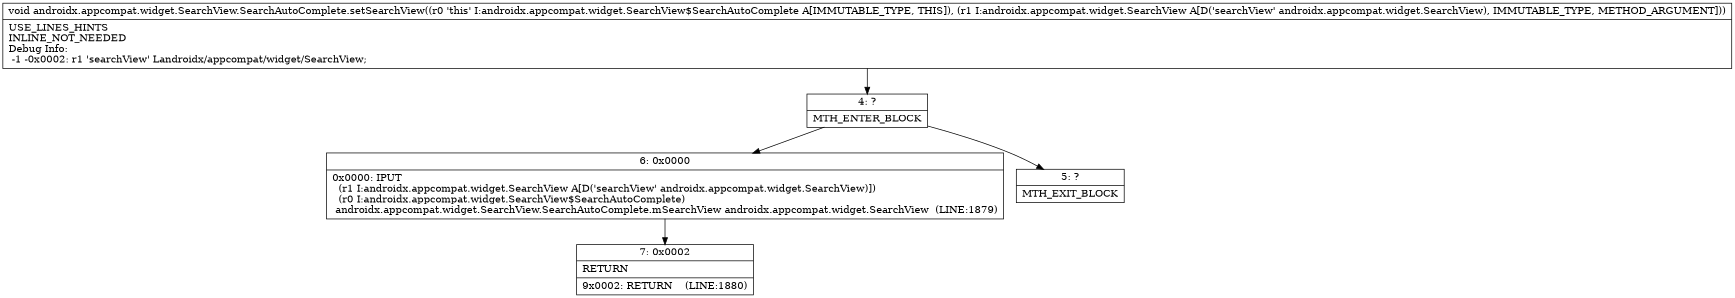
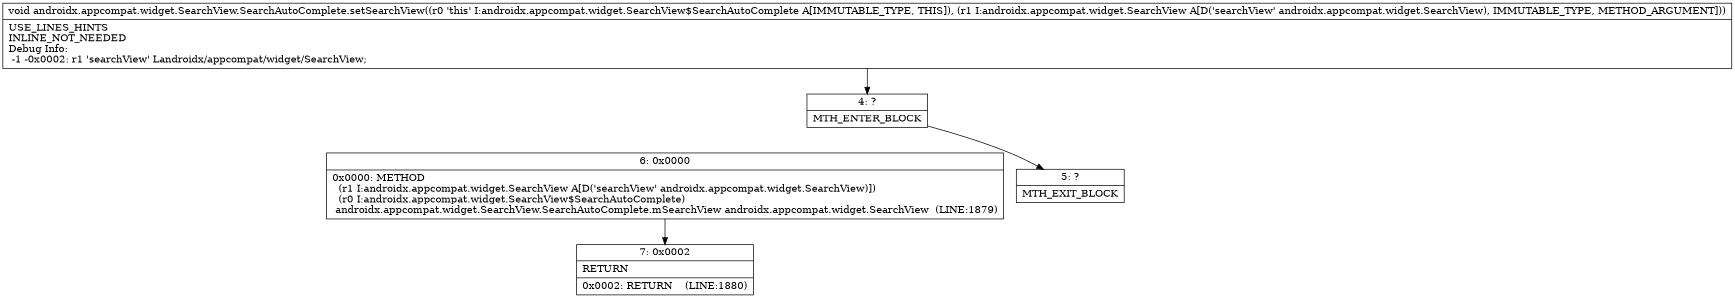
(792, 139) -> none
(370, 178) -> (382, 178)
(665, 286) -> (665, 286)
